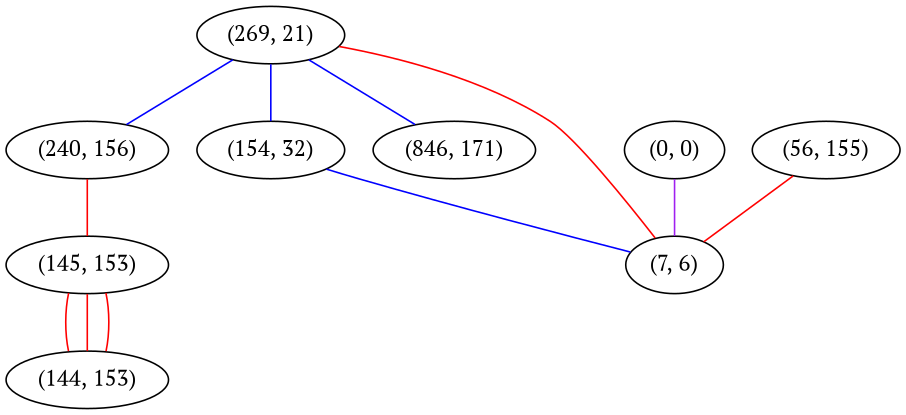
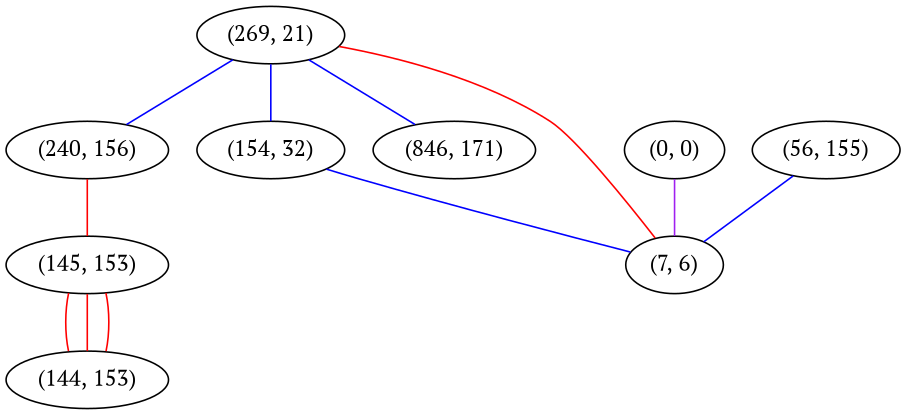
(749, 209) -> (749, 209)
